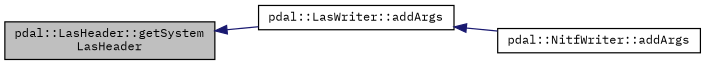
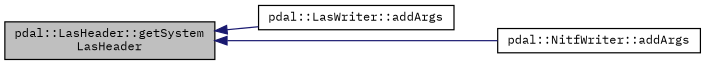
(482, 30) -> (362, 41)
